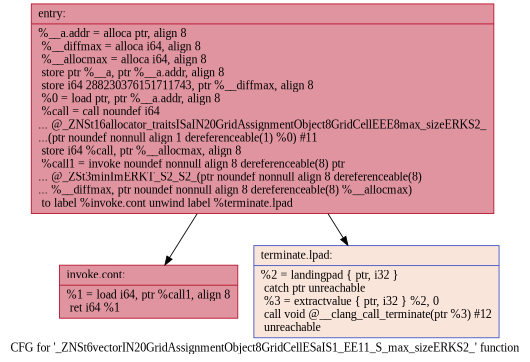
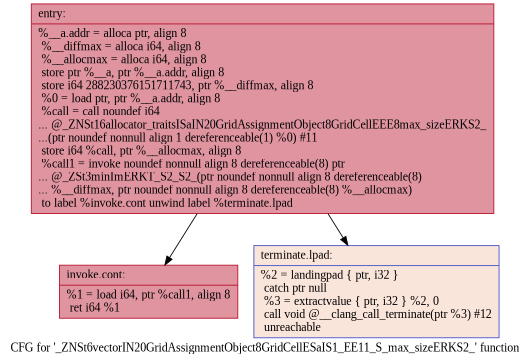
(313, 288) -> (294, 288)
